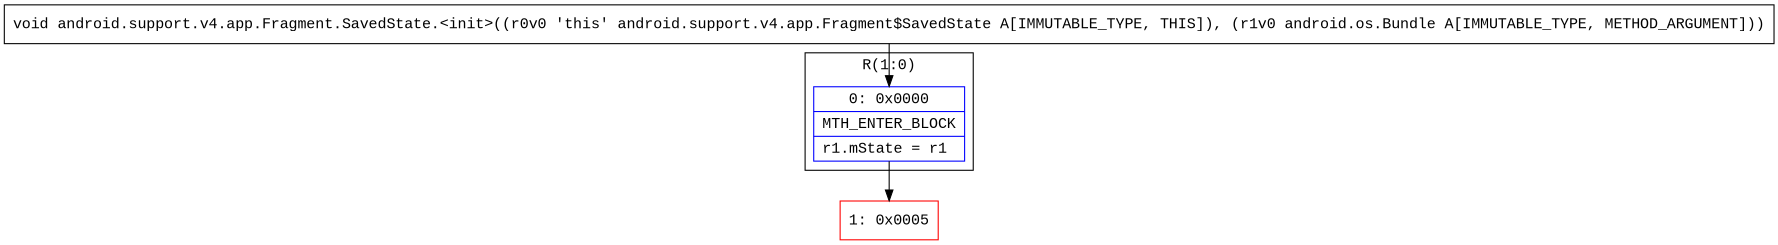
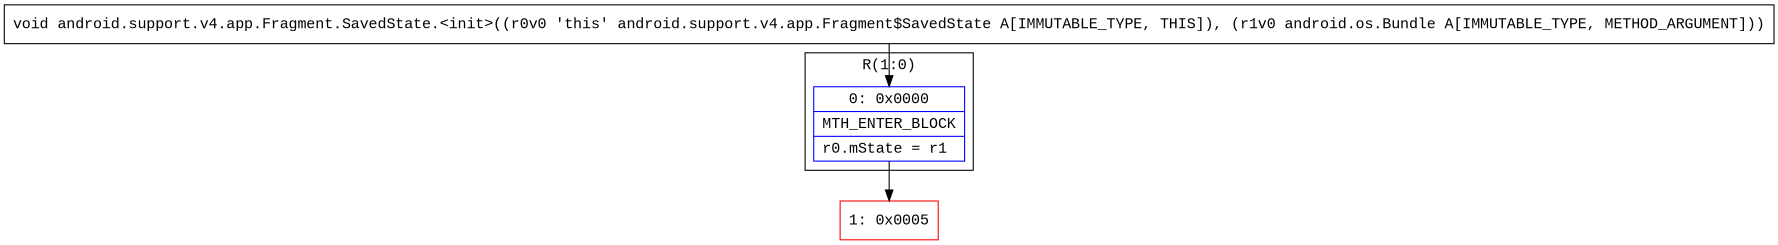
(885, 148) -> (885, 148)
